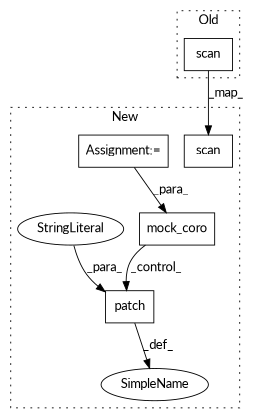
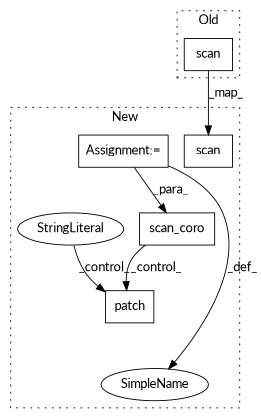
(177, 229) -> (177, 229)
(105, 268) -> (105, 268)
(141, 341) -> (228, 258)
